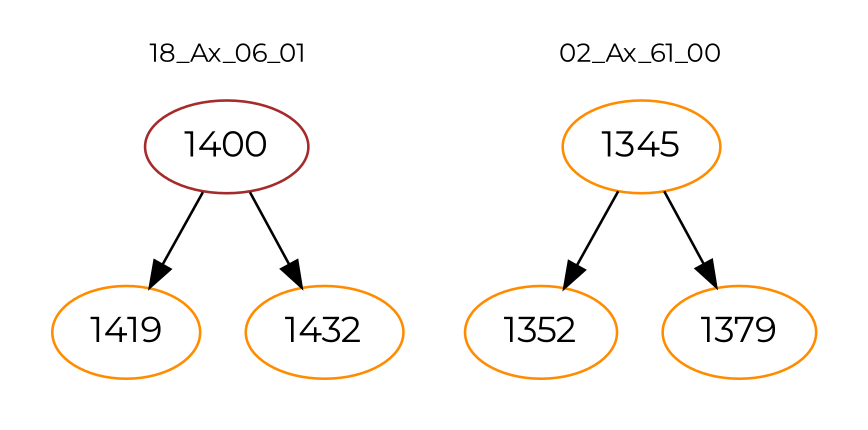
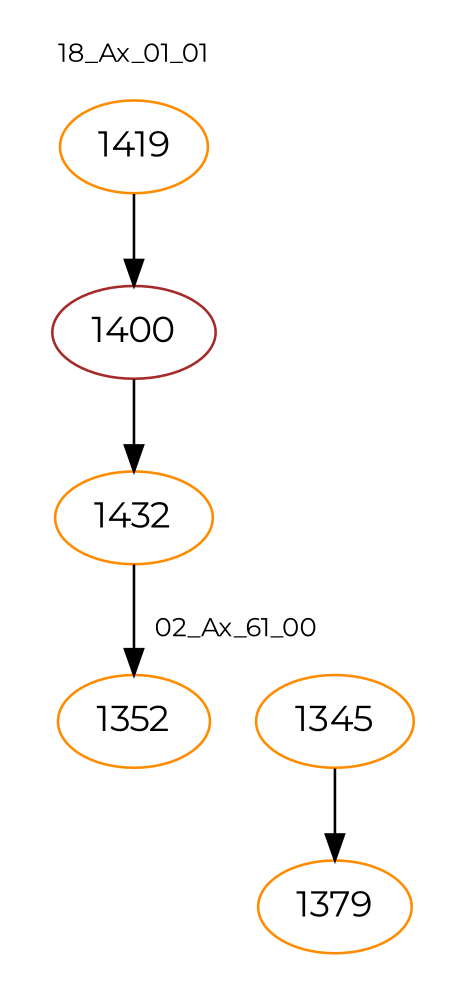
(228, 55) -> (134, 55)
(183, 228) -> (134, 227)
(597, 228) -> (134, 621)
